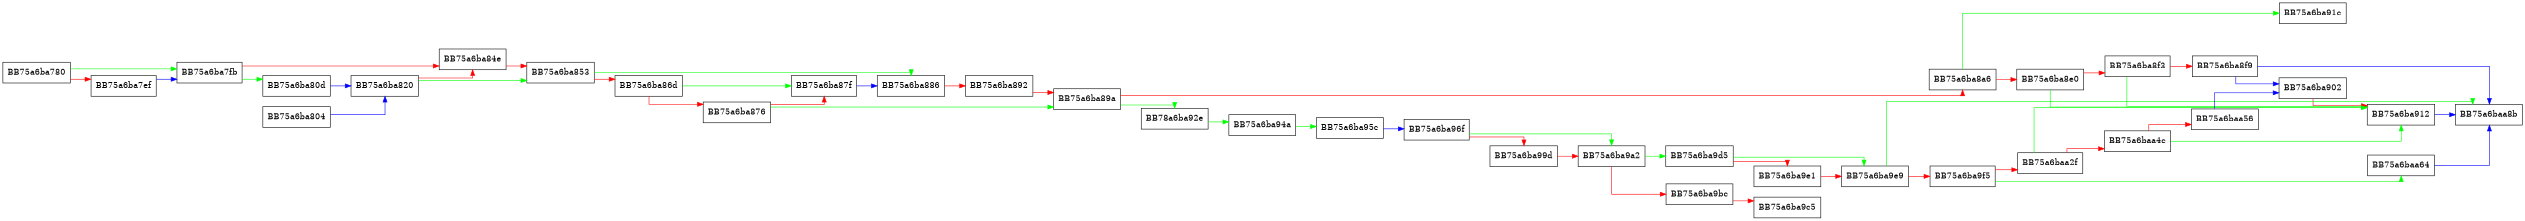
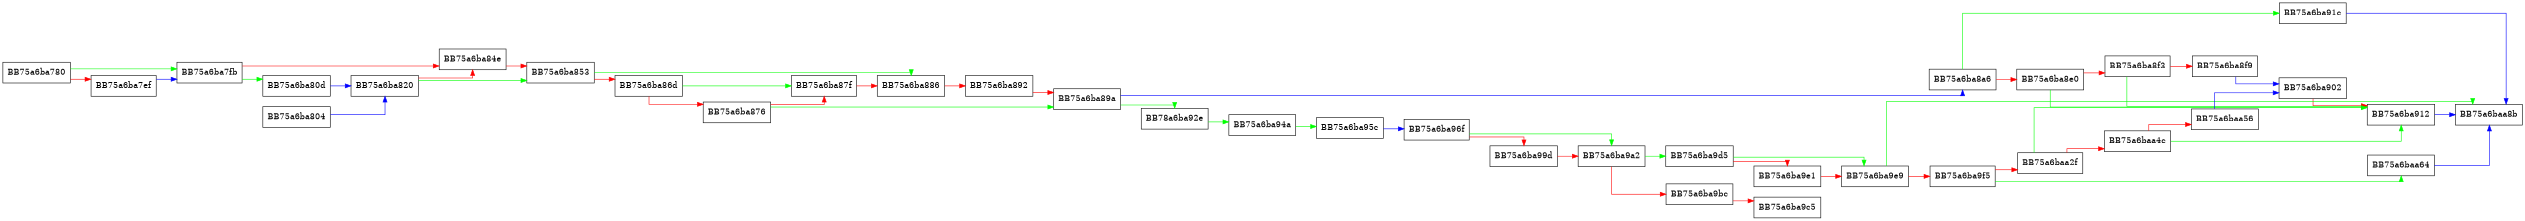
(2390, 66) -> (2469, 13)
(864, 86) -> (864, 86)
(1542, 96) -> (1542, 96)
